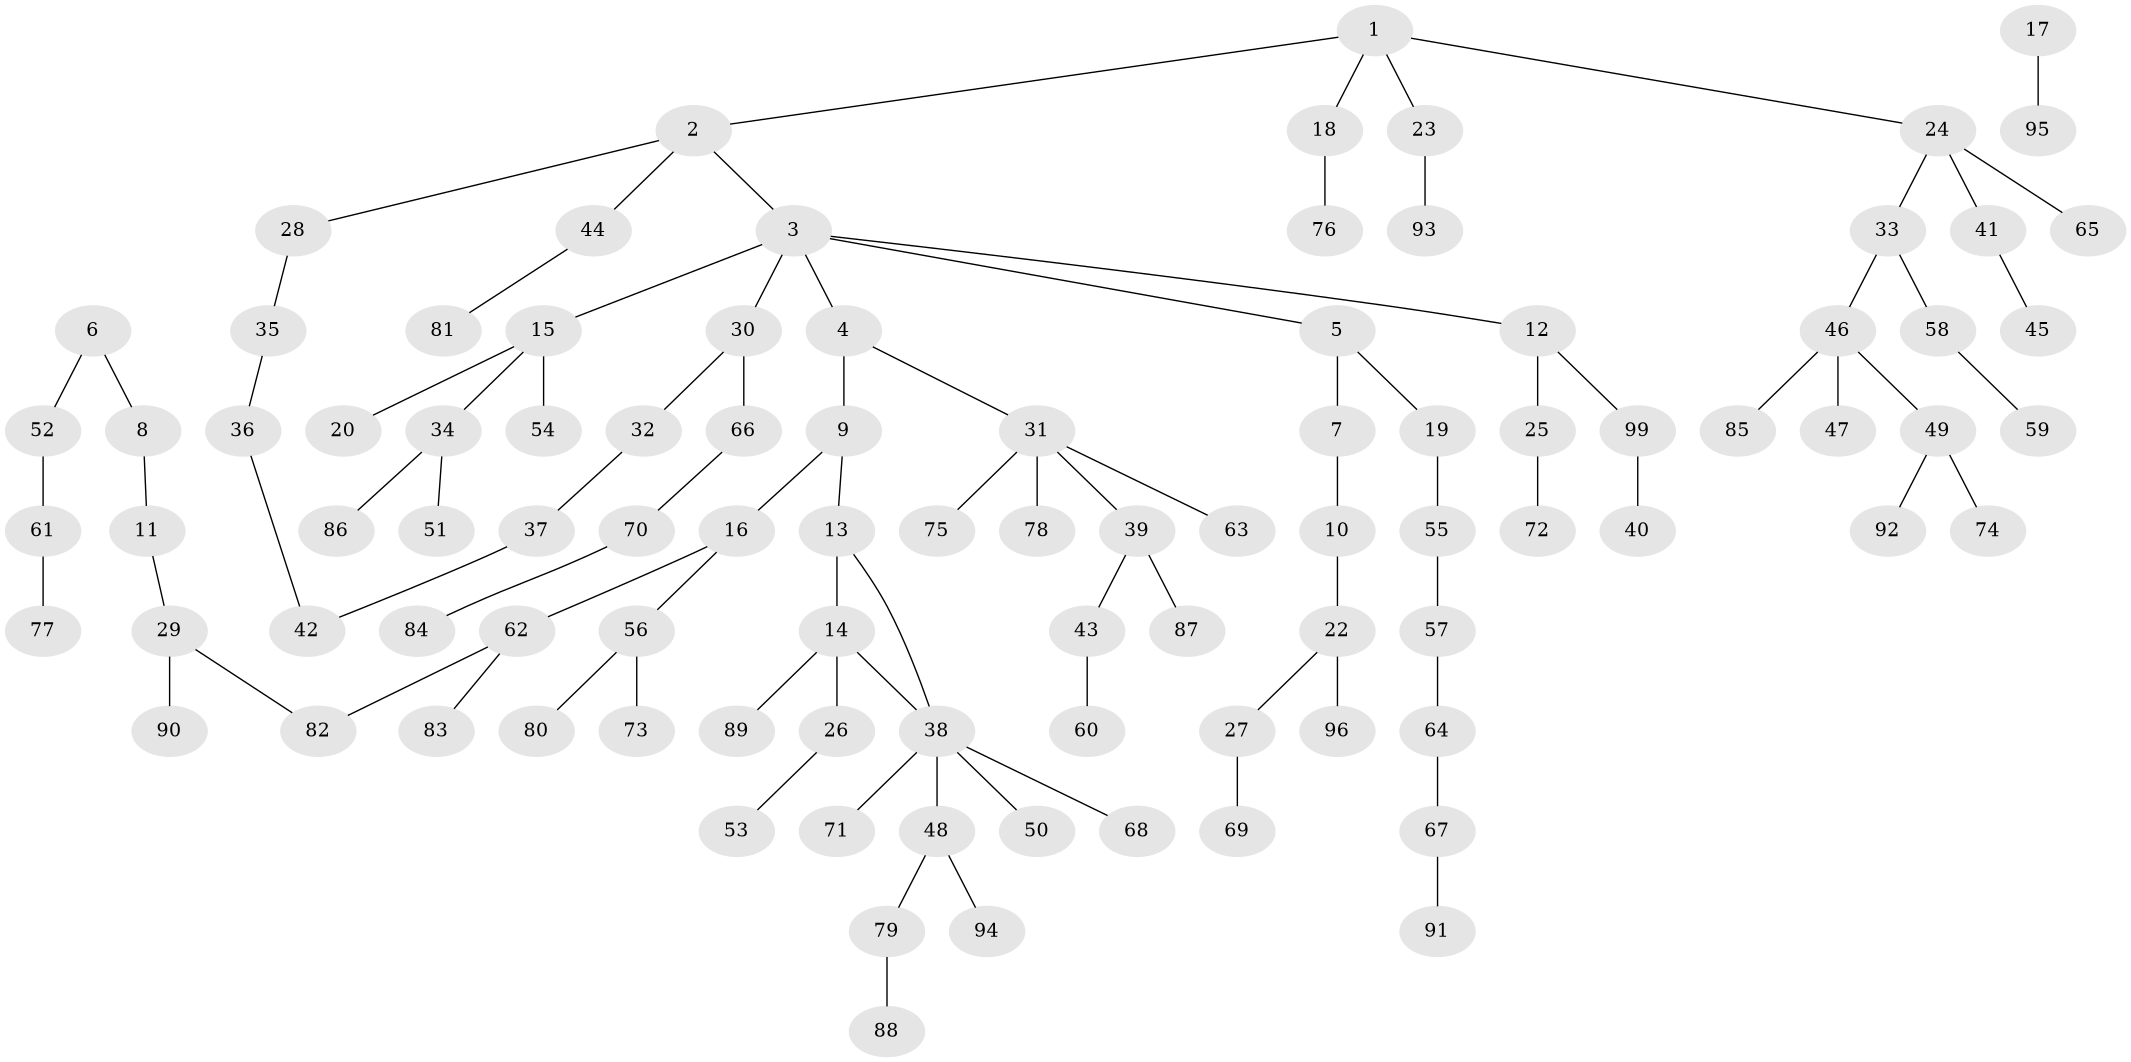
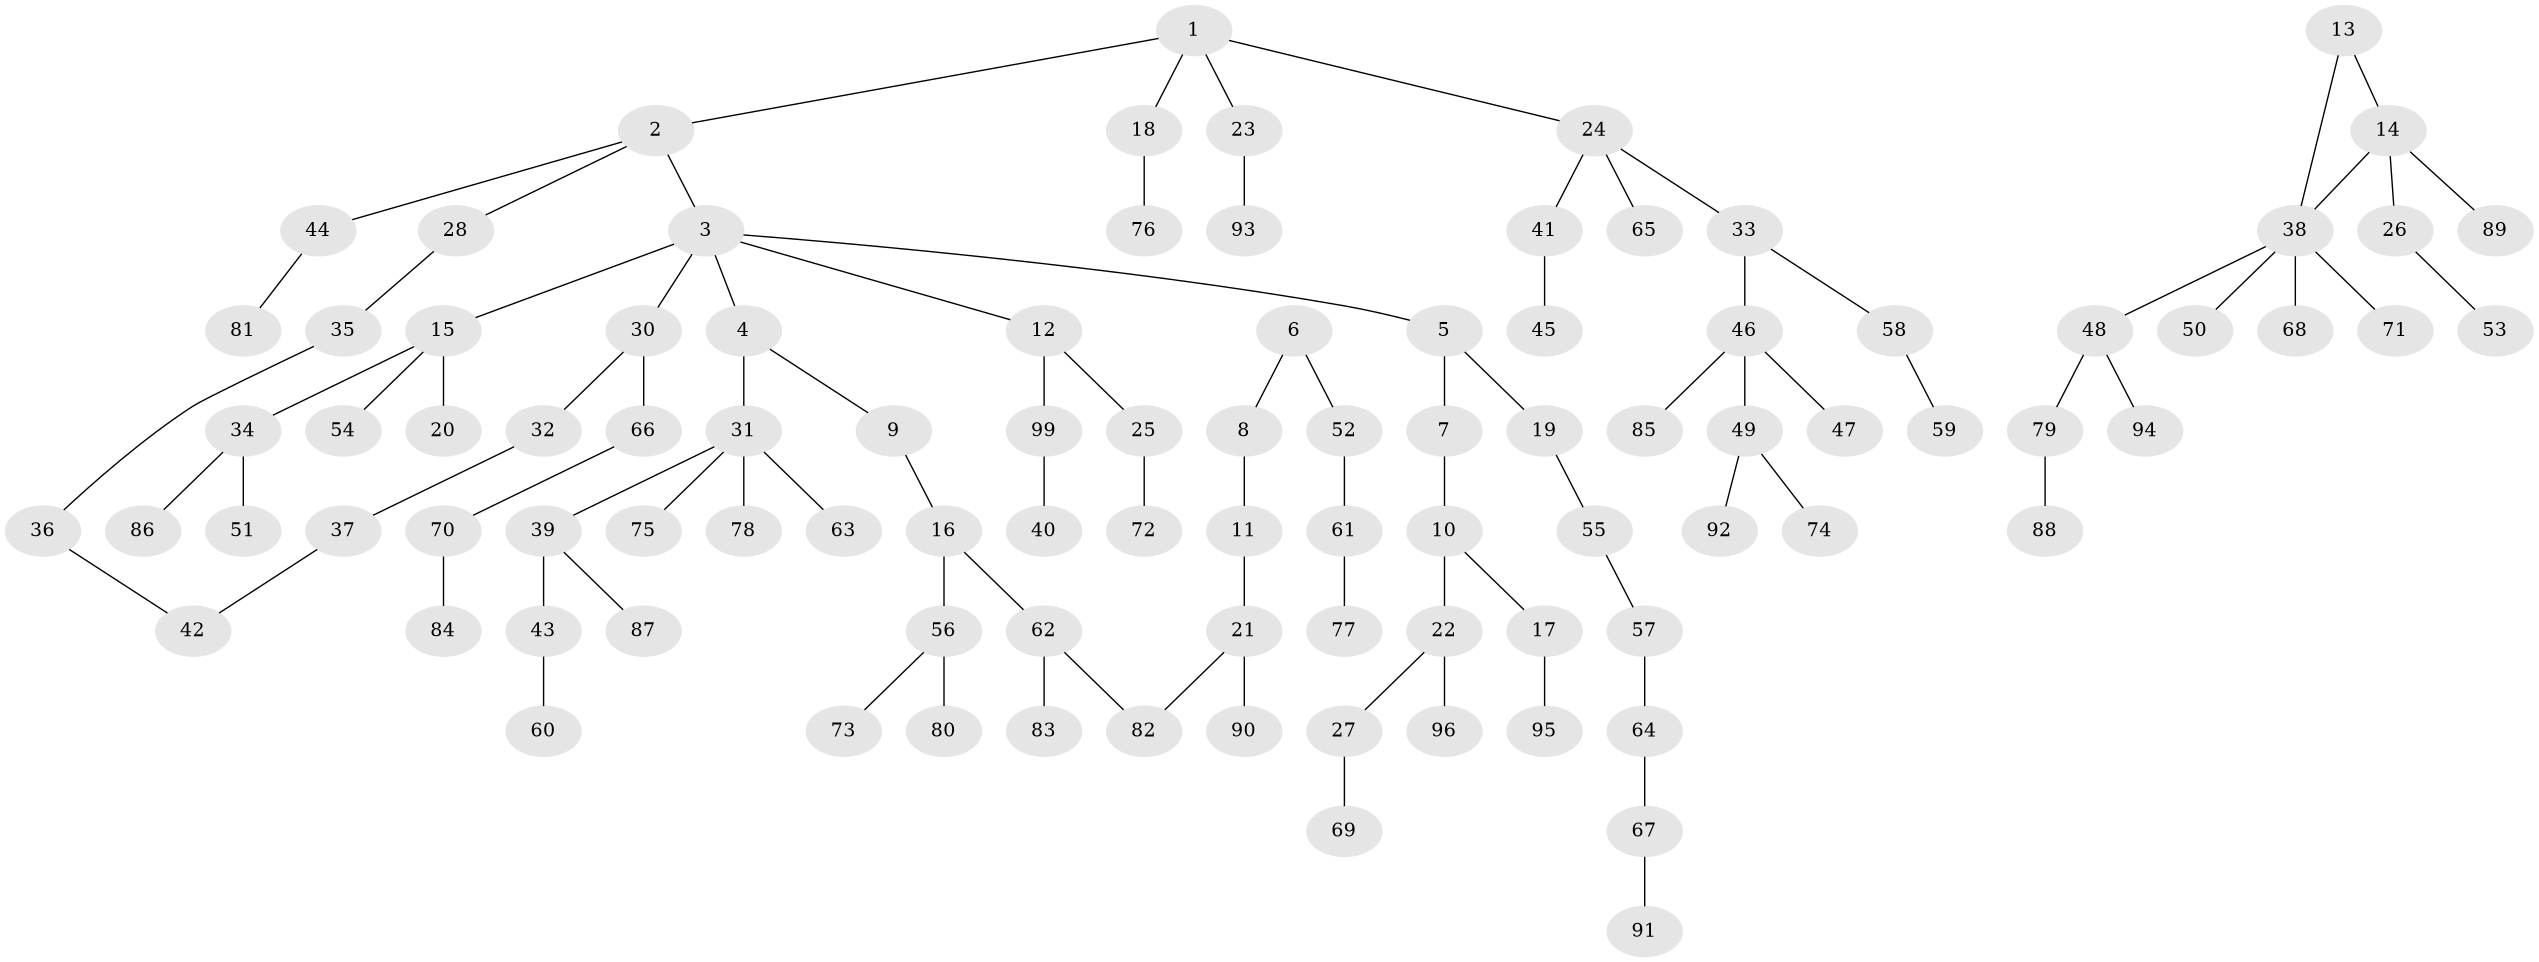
(840, 481) -> none
none -> (1494, 581)
(170, 631) -> (1244, 631)
